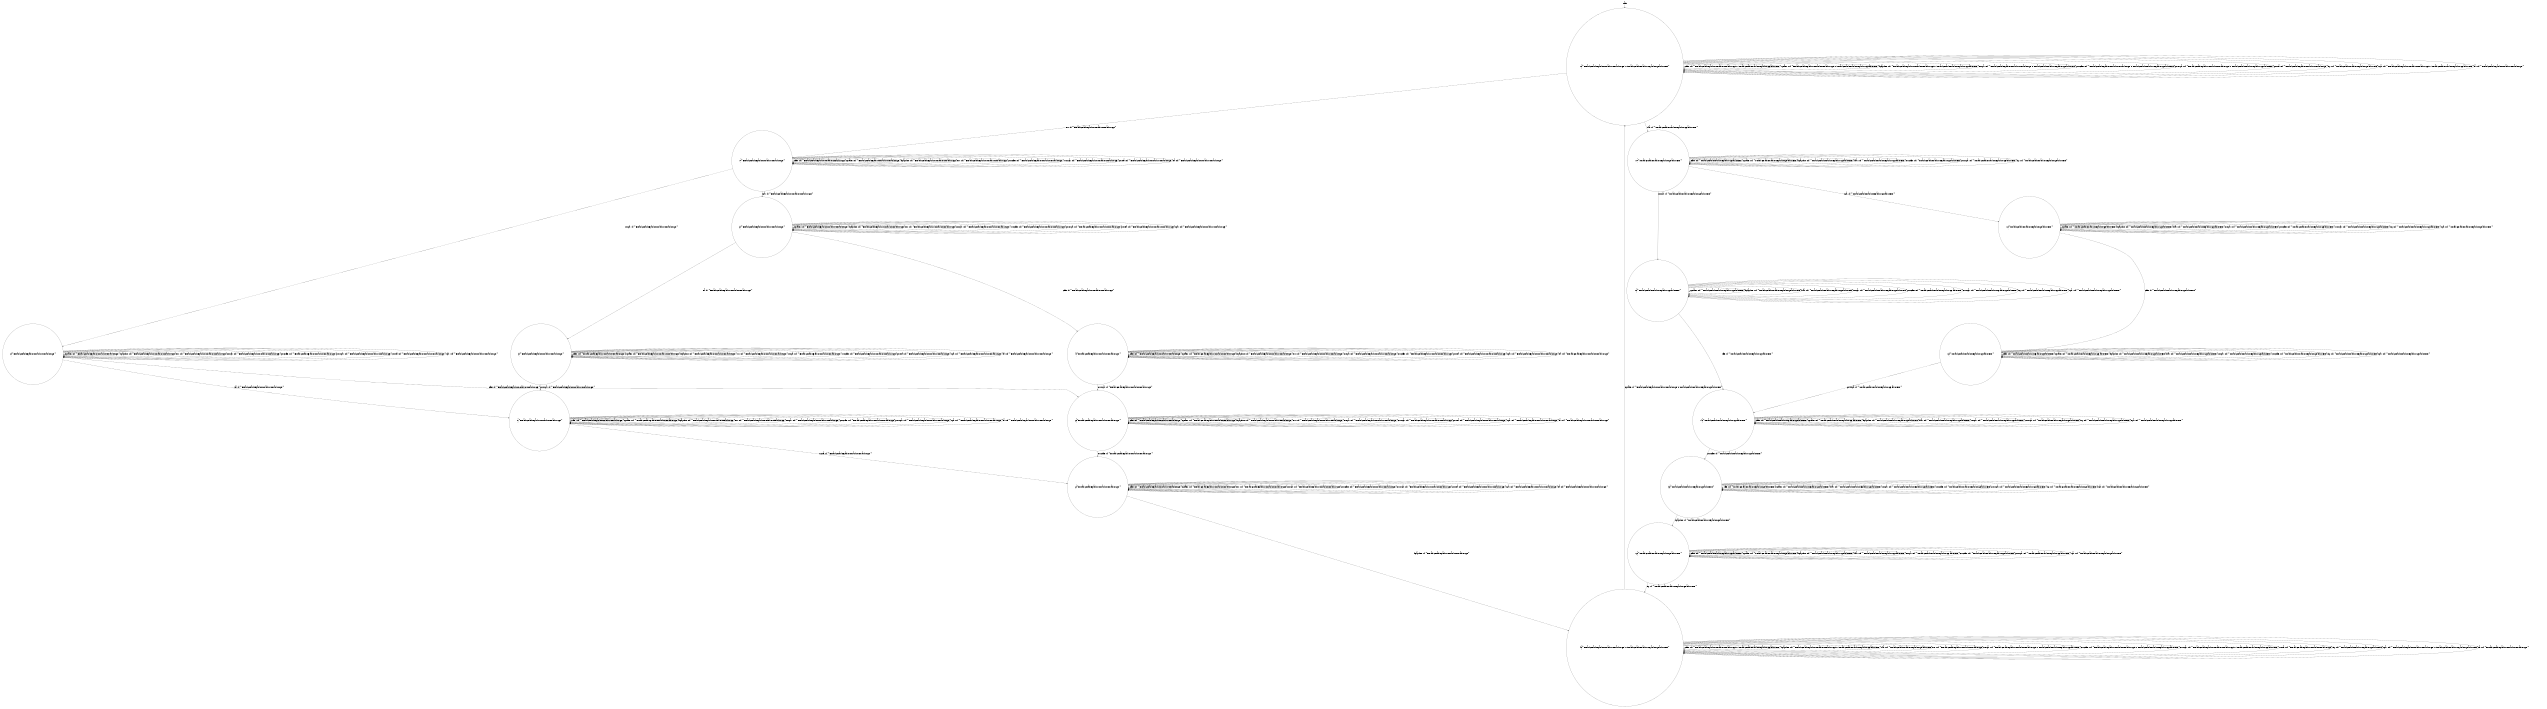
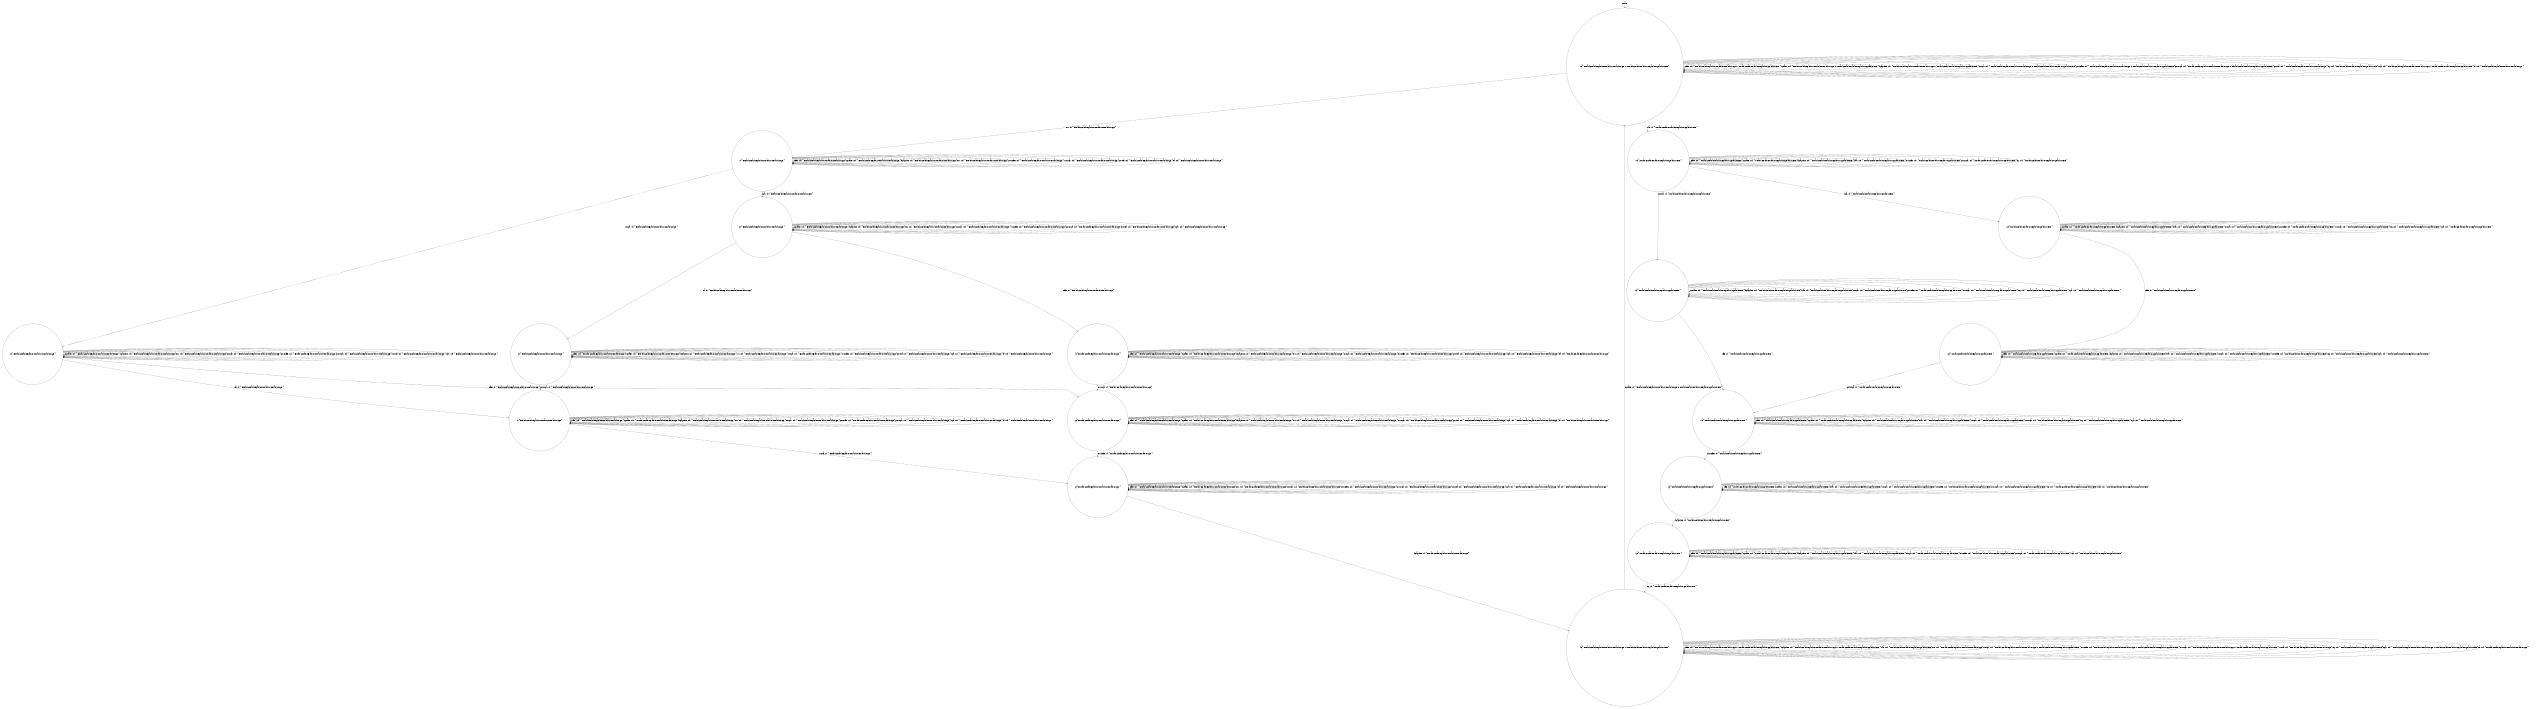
(1625, 4) -> (1625, 4)
